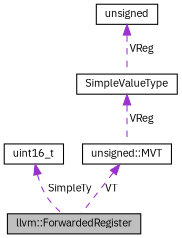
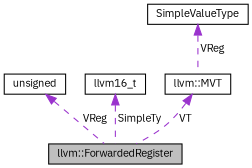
(127, 55) -> (79, 122)
(34, 154) -> (115, 84)
(127, 154) -> (198, 84)
